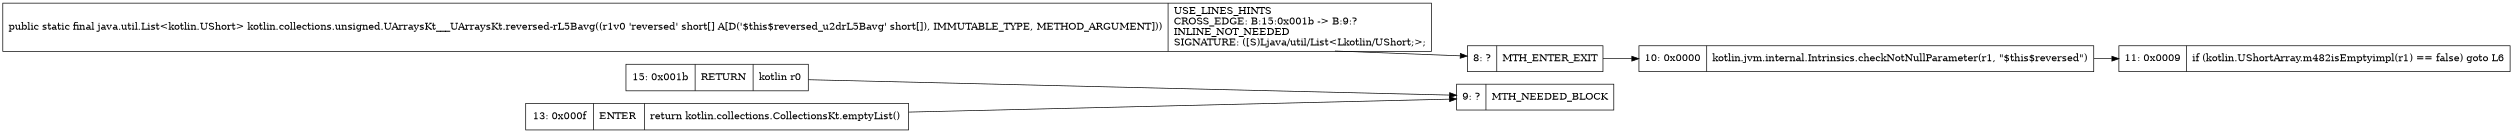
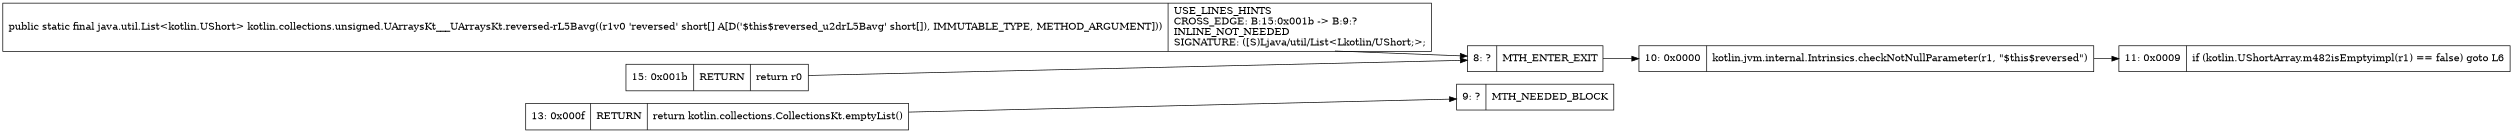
(780, 77) -> (779, 77)
(1129, 87) -> (1134, 68)
(618, 116) -> (619, 116)
